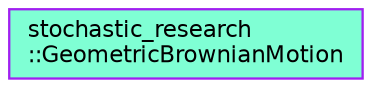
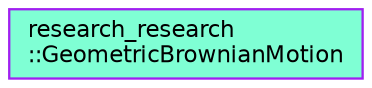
(186, 44) -> (186, 44)
